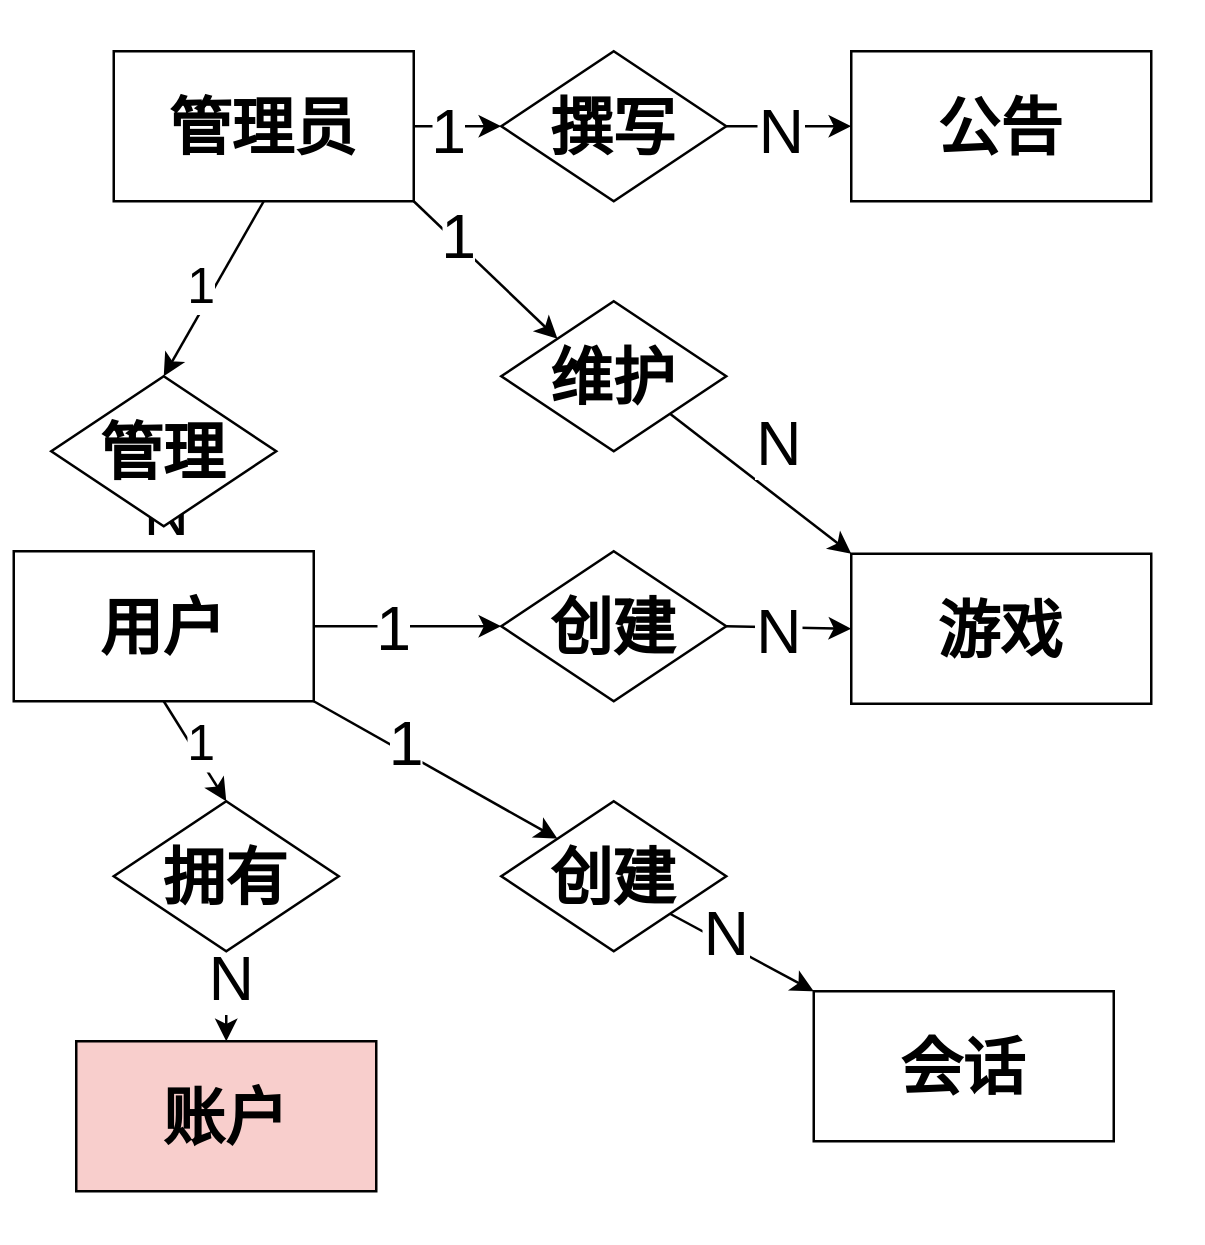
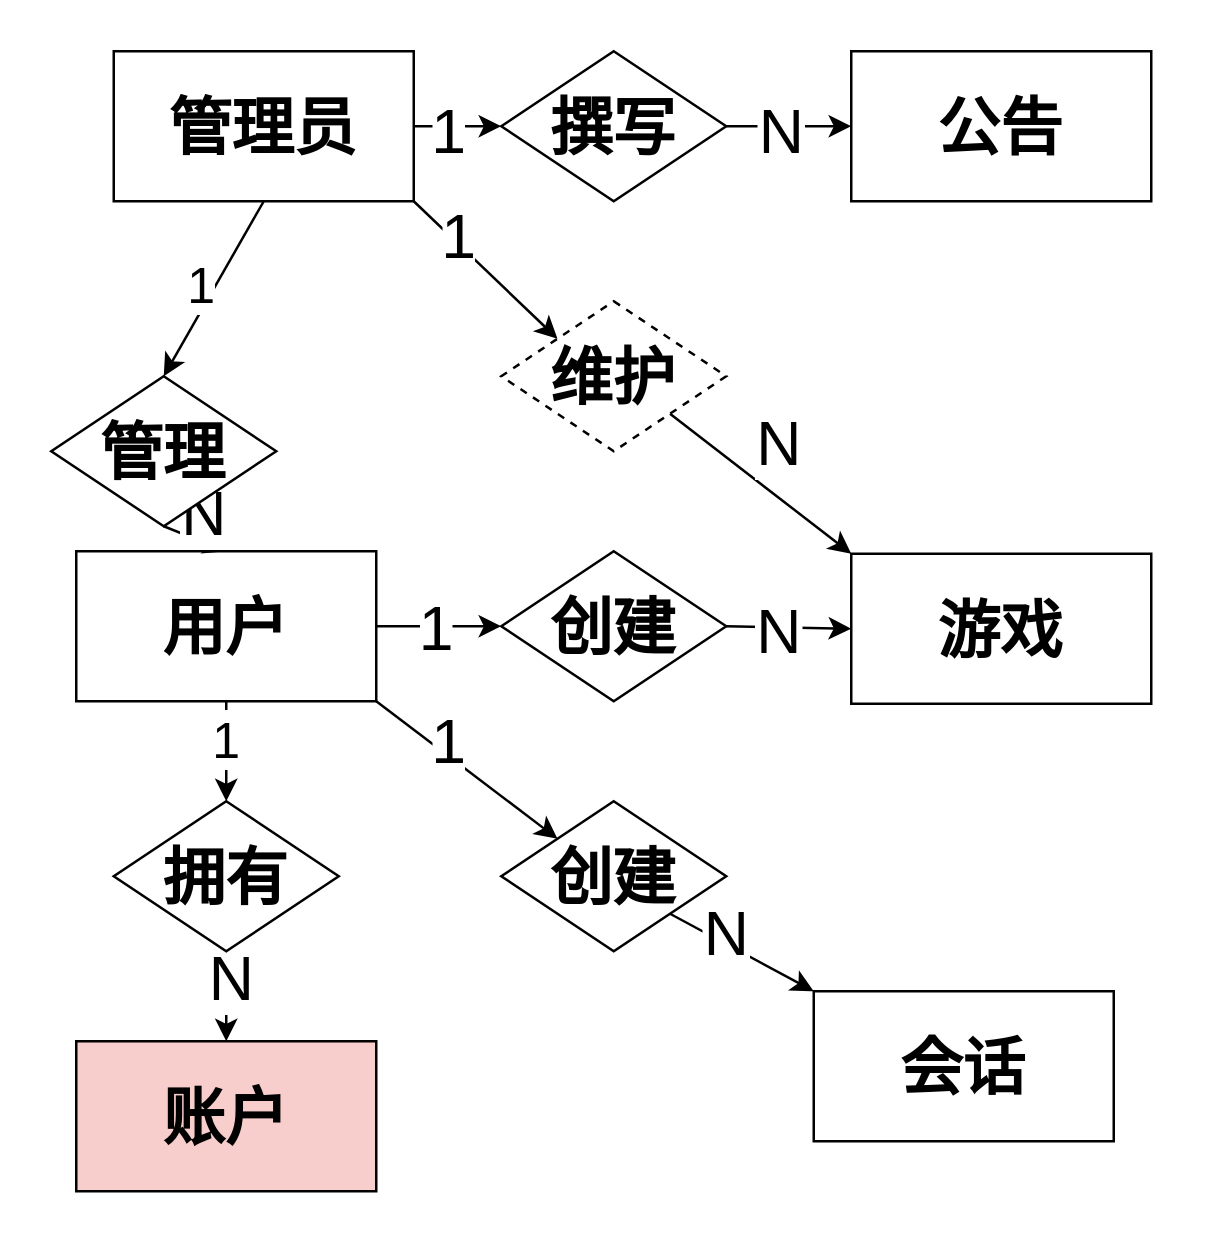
(614, 376) -> (614, 376)
(164, 626) -> (226, 626)
